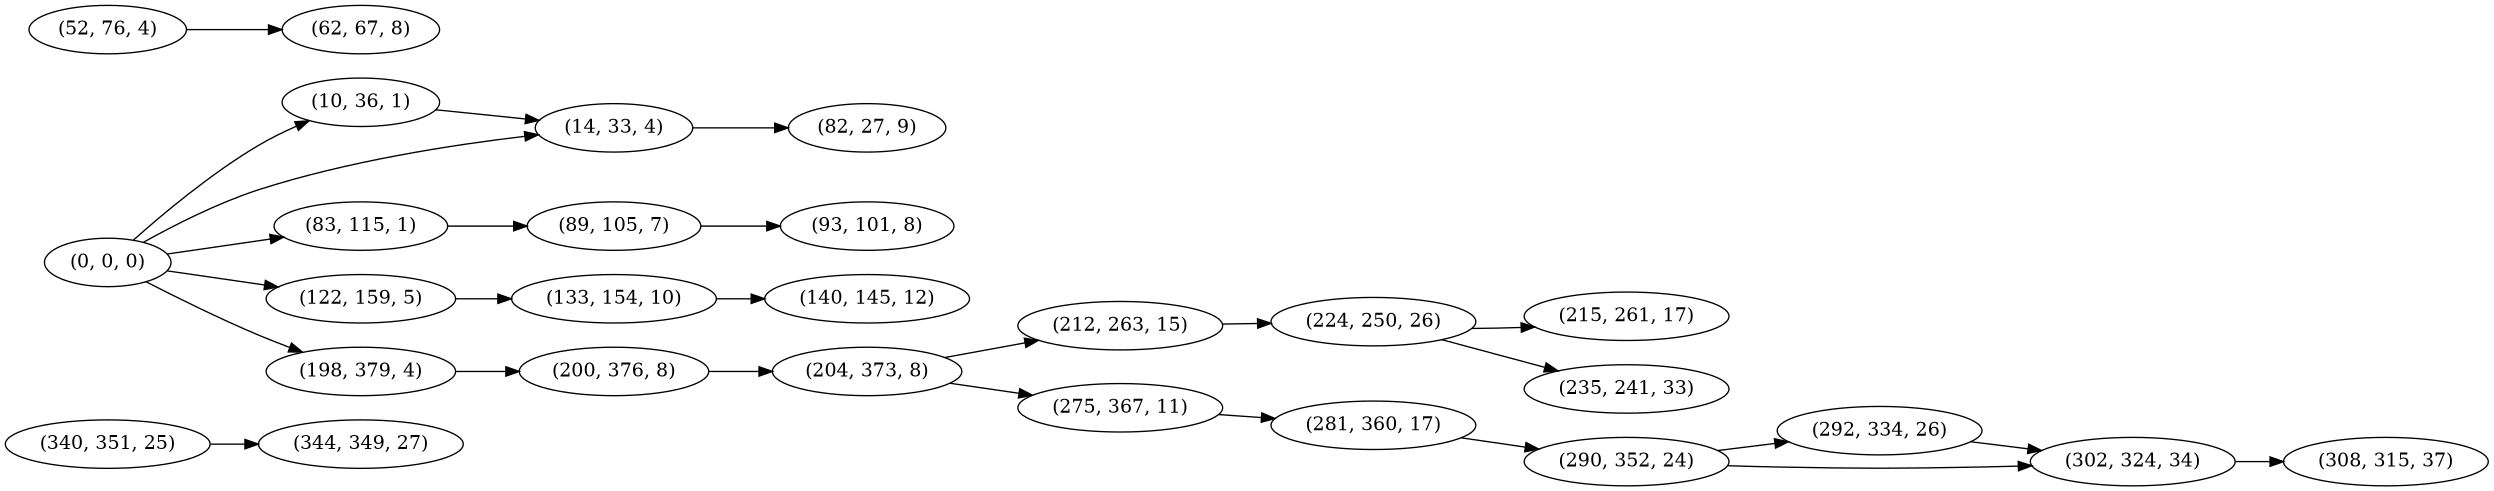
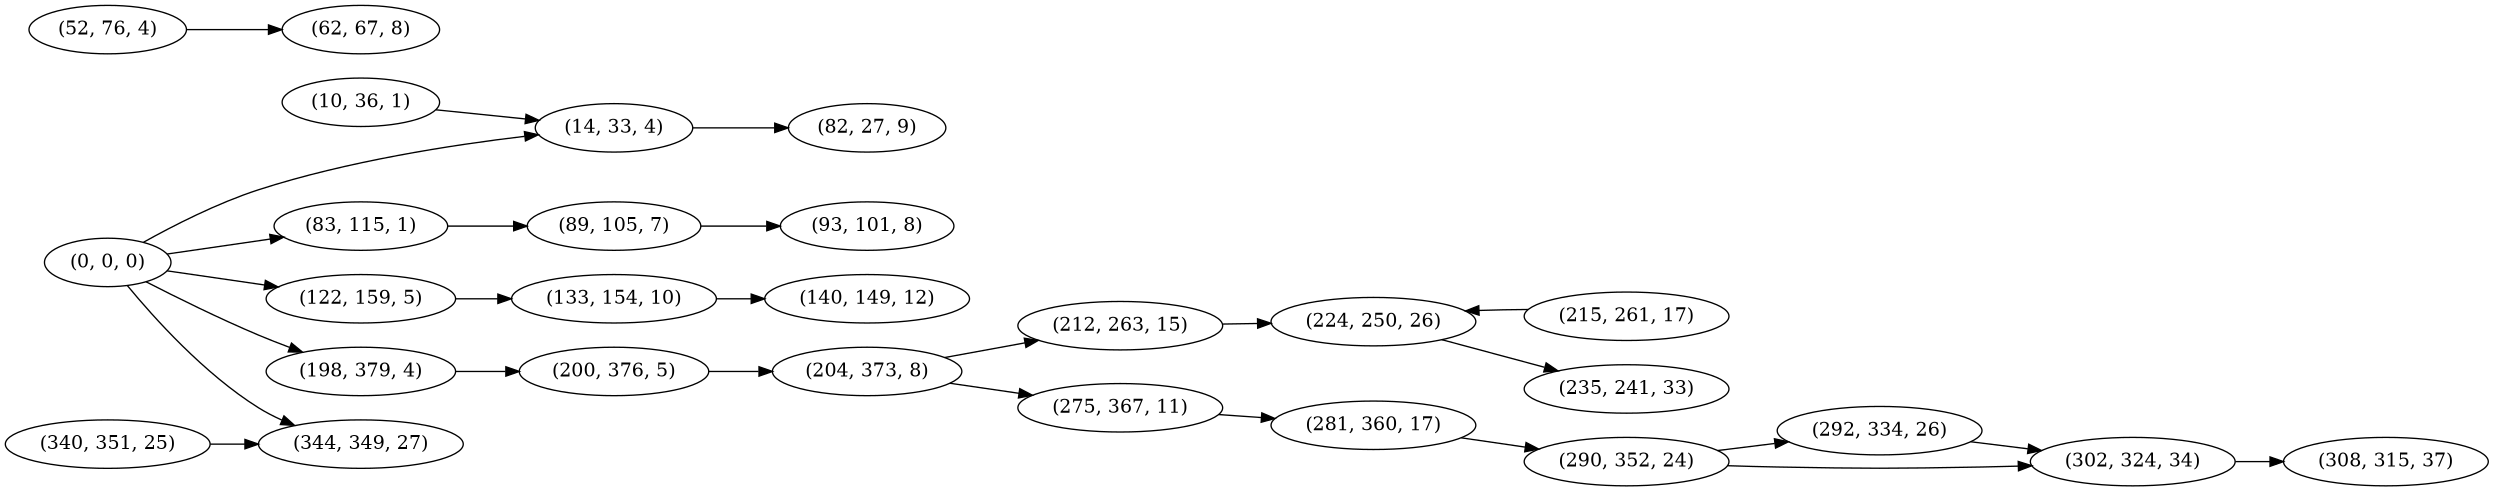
(211, 177) -> (198, 361)
(867, 299) -> (867, 299)
(1497, 328) -> (1503, 310)
(614, 371) -> (614, 371)
